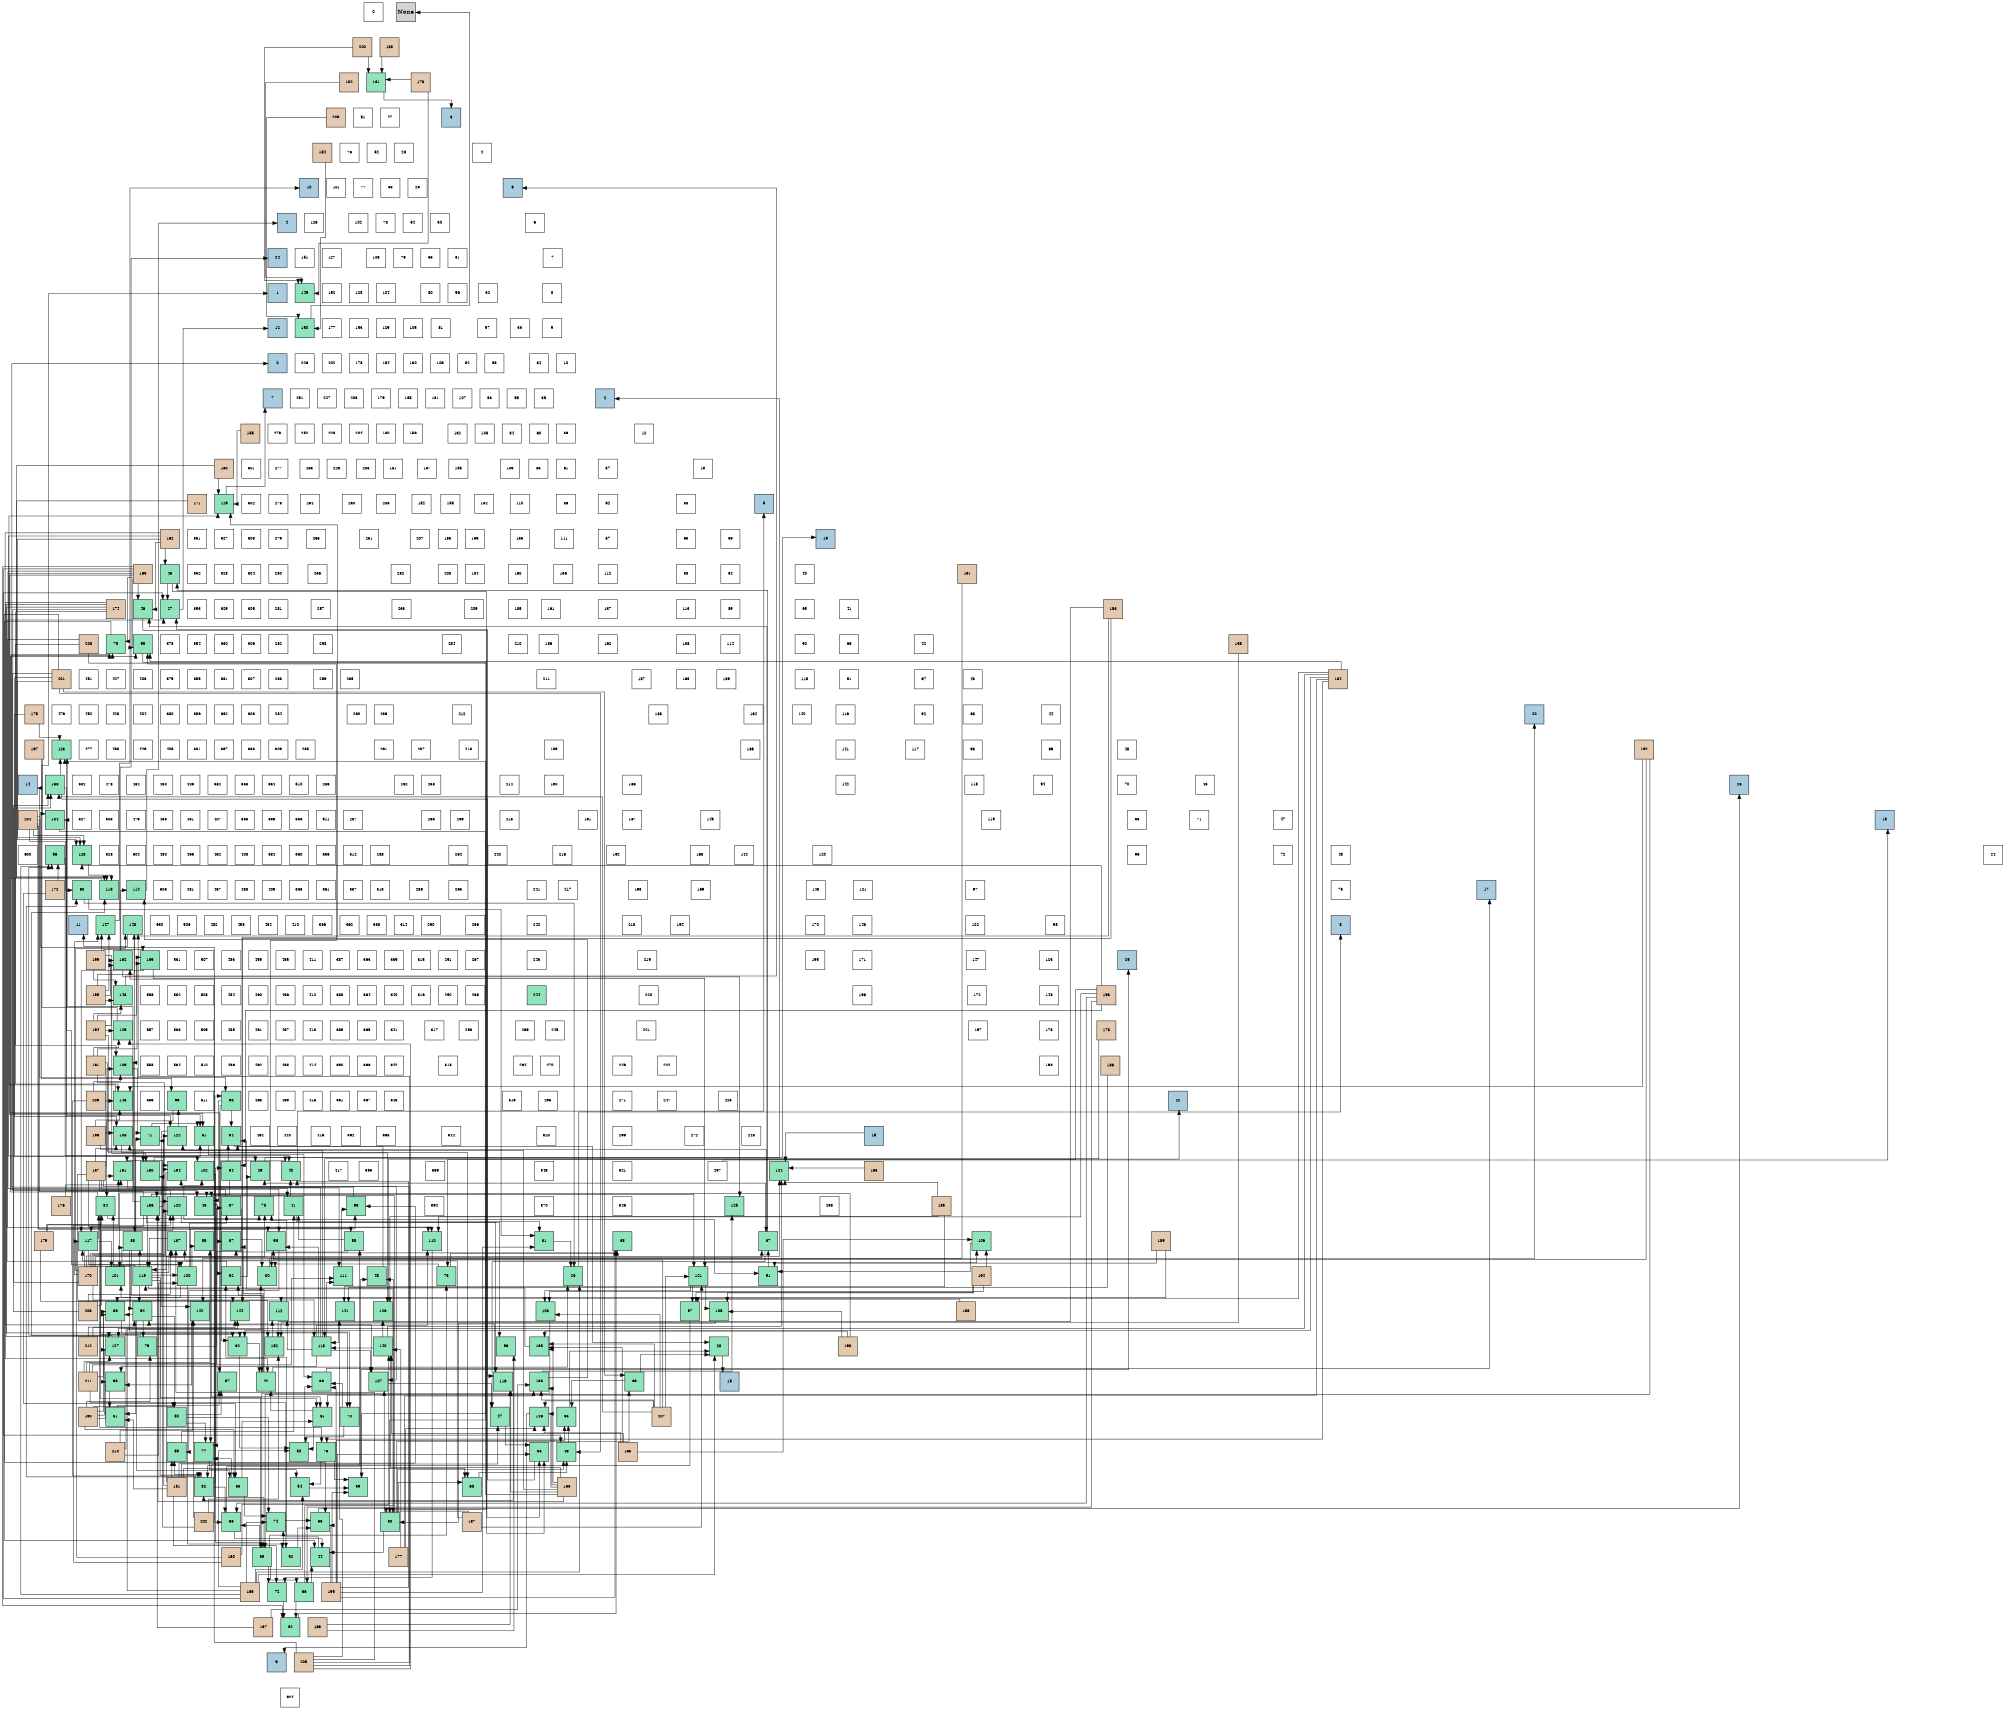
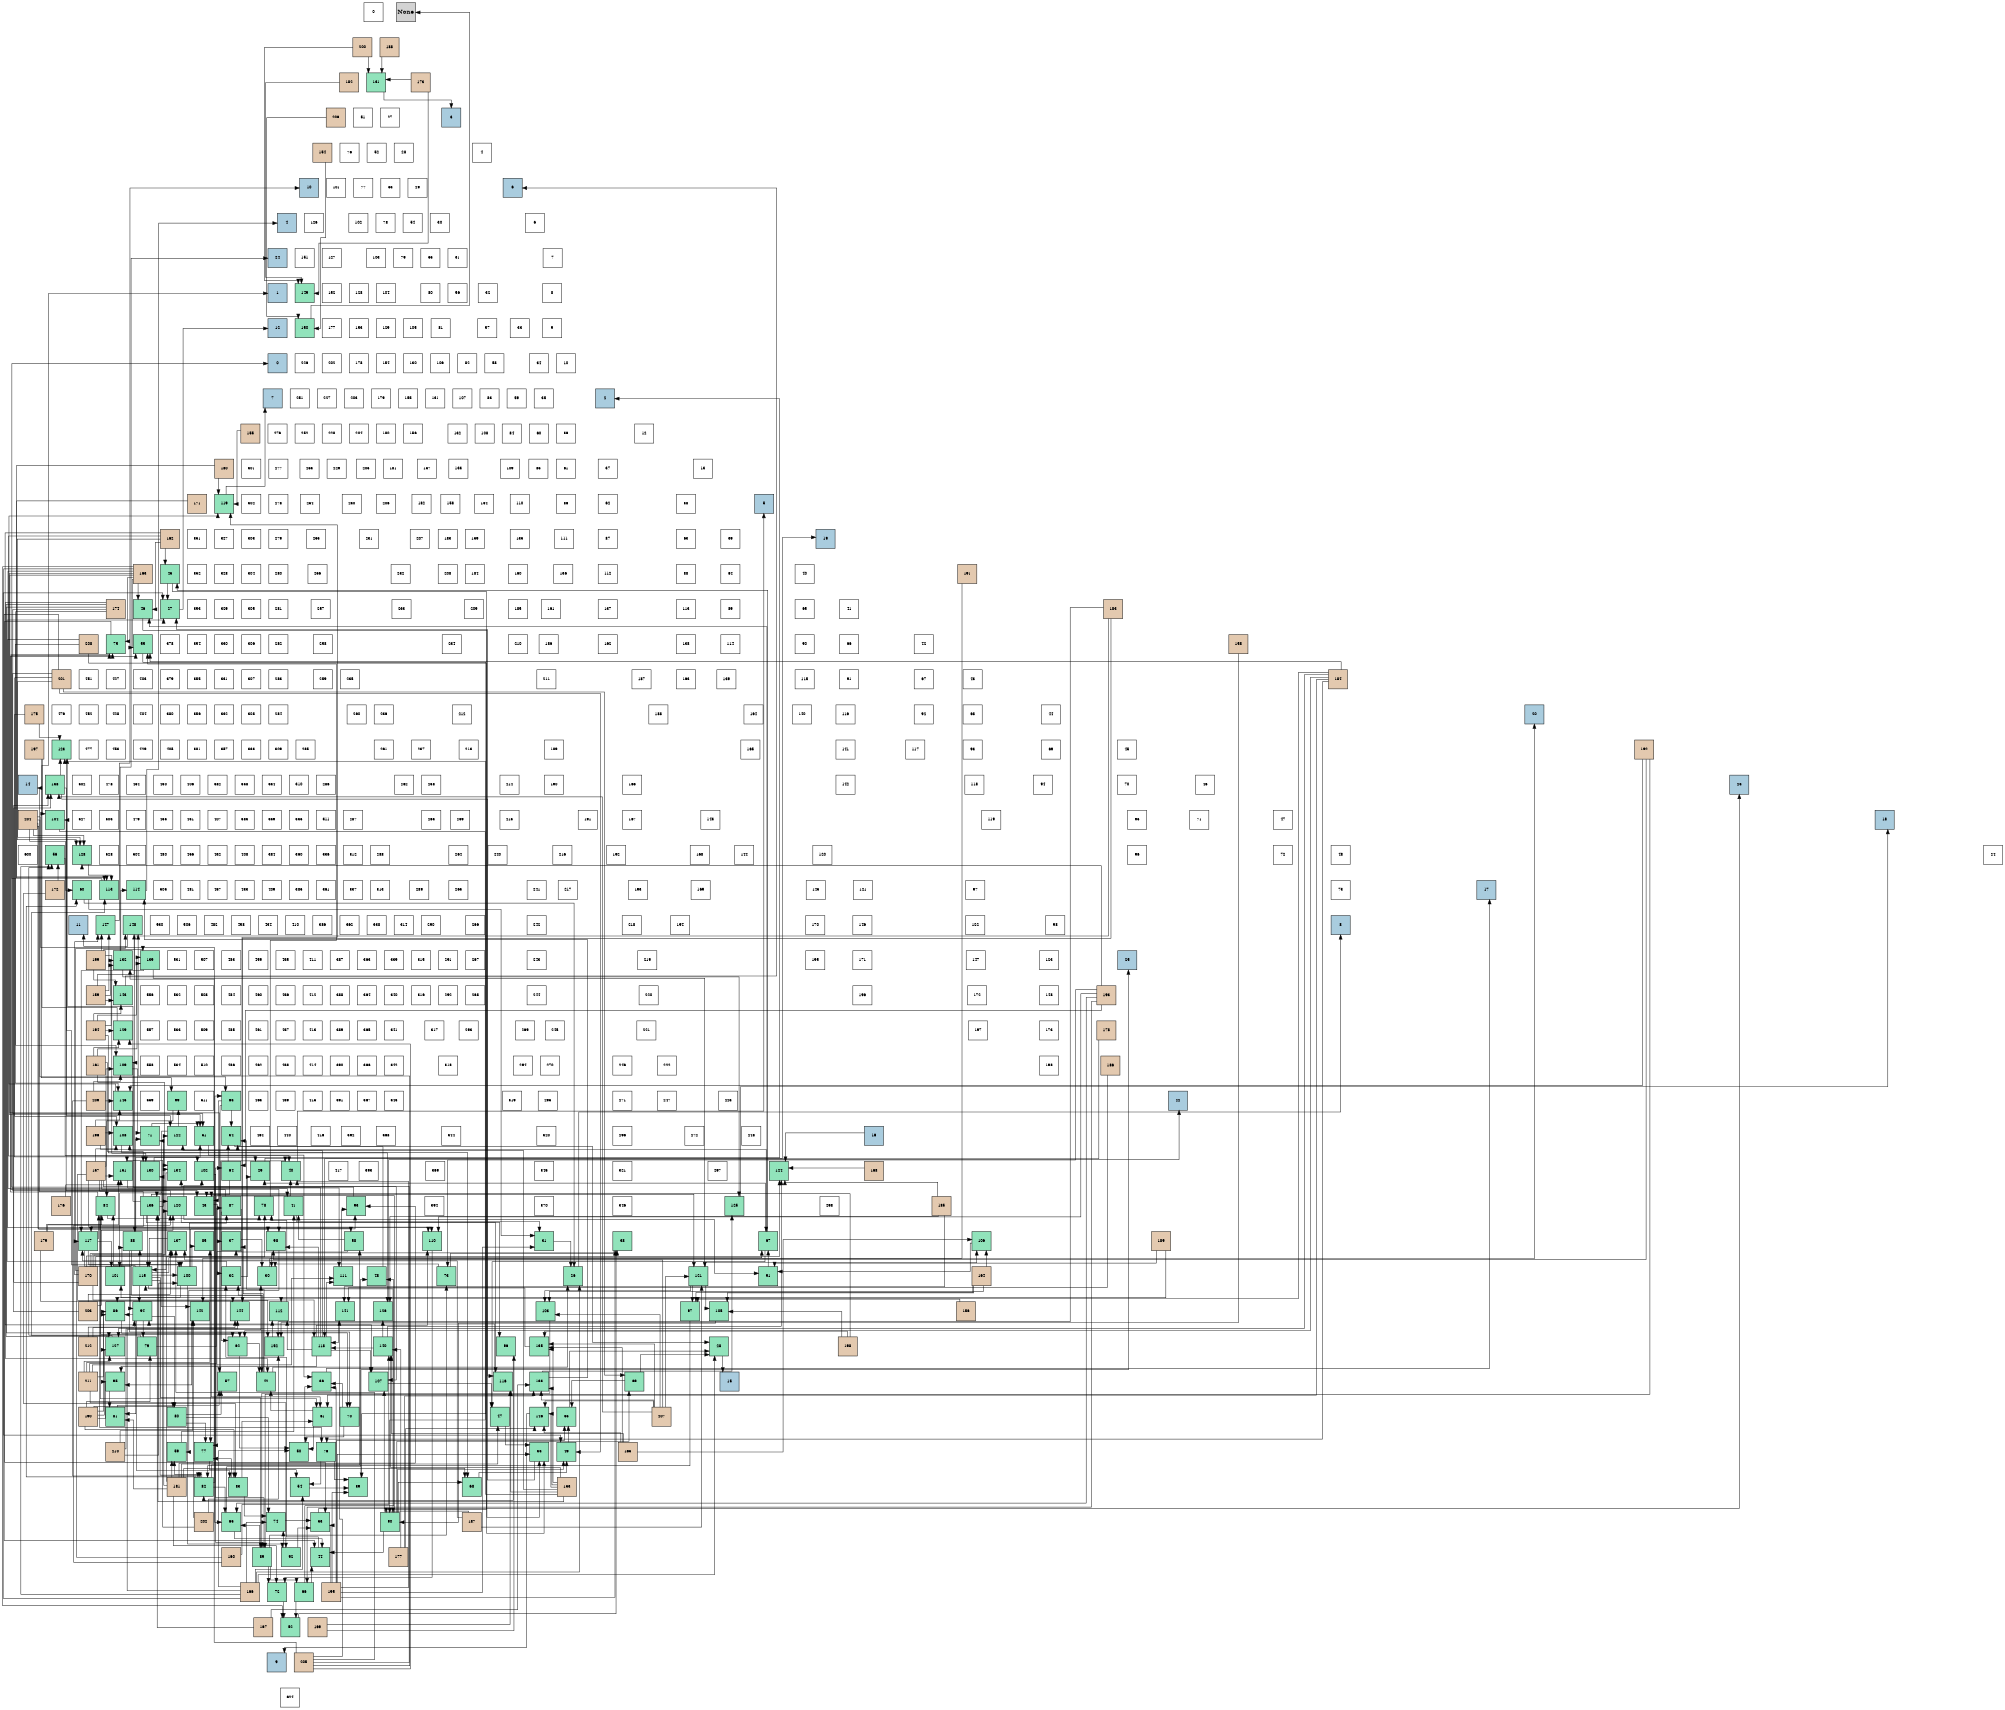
(537, 995) -> (537, 995)
(1468, 1160) -> (1688, 1087)
